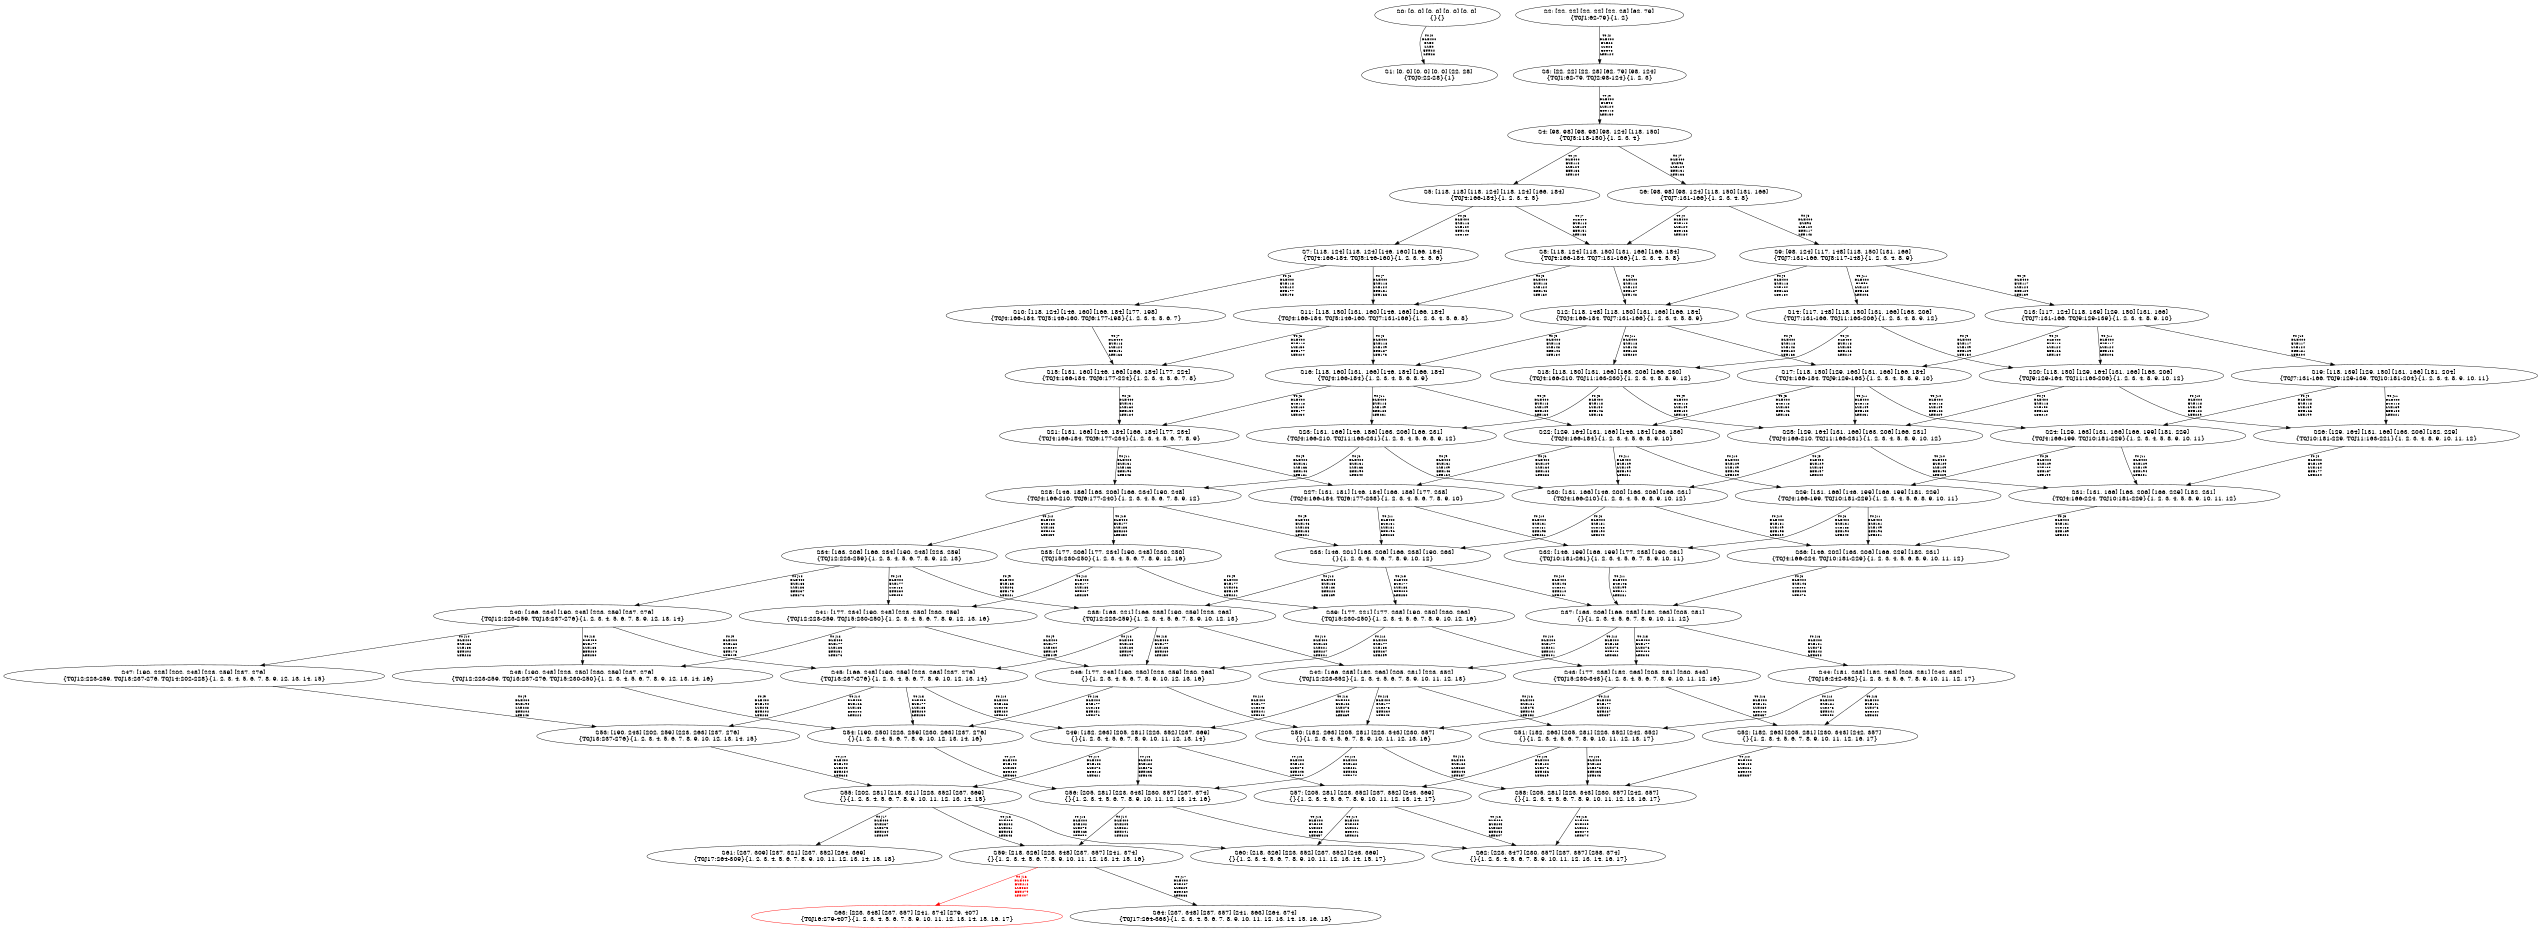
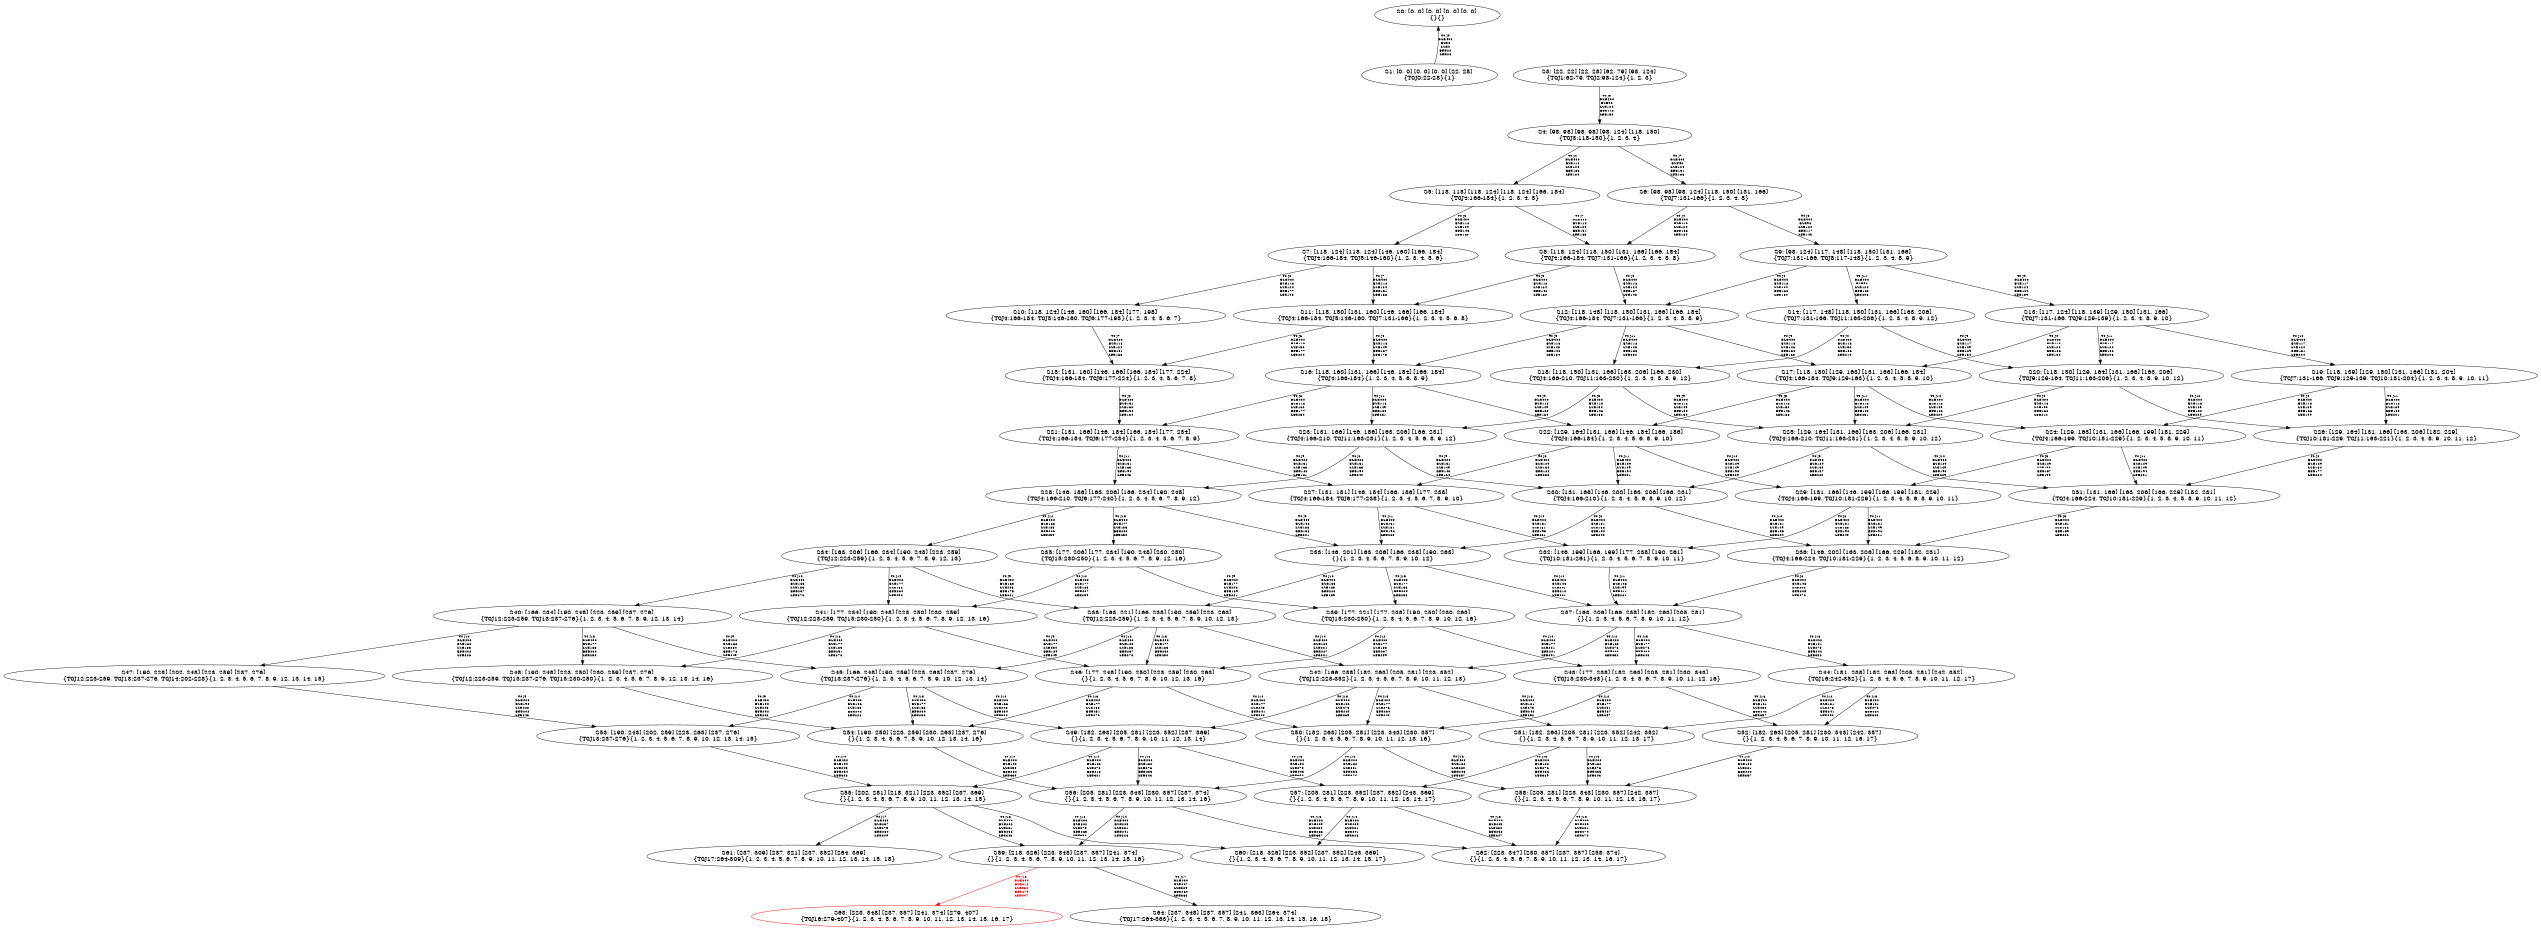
(1600, 15) -> none
(1420, 43) -> (1438, 47)
